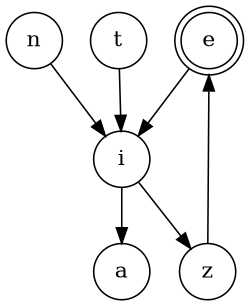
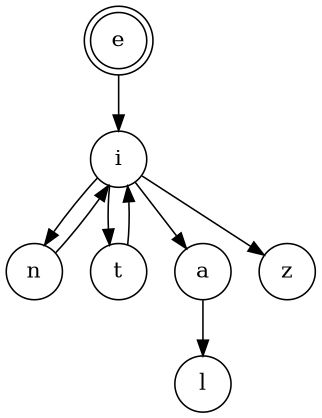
(208, 167) -> none
none -> (75, 204)
none -> (108, 207)
none -> (203, 384)
